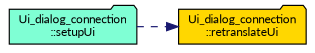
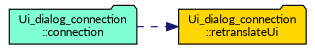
(73, 27) -> (73, 27)
